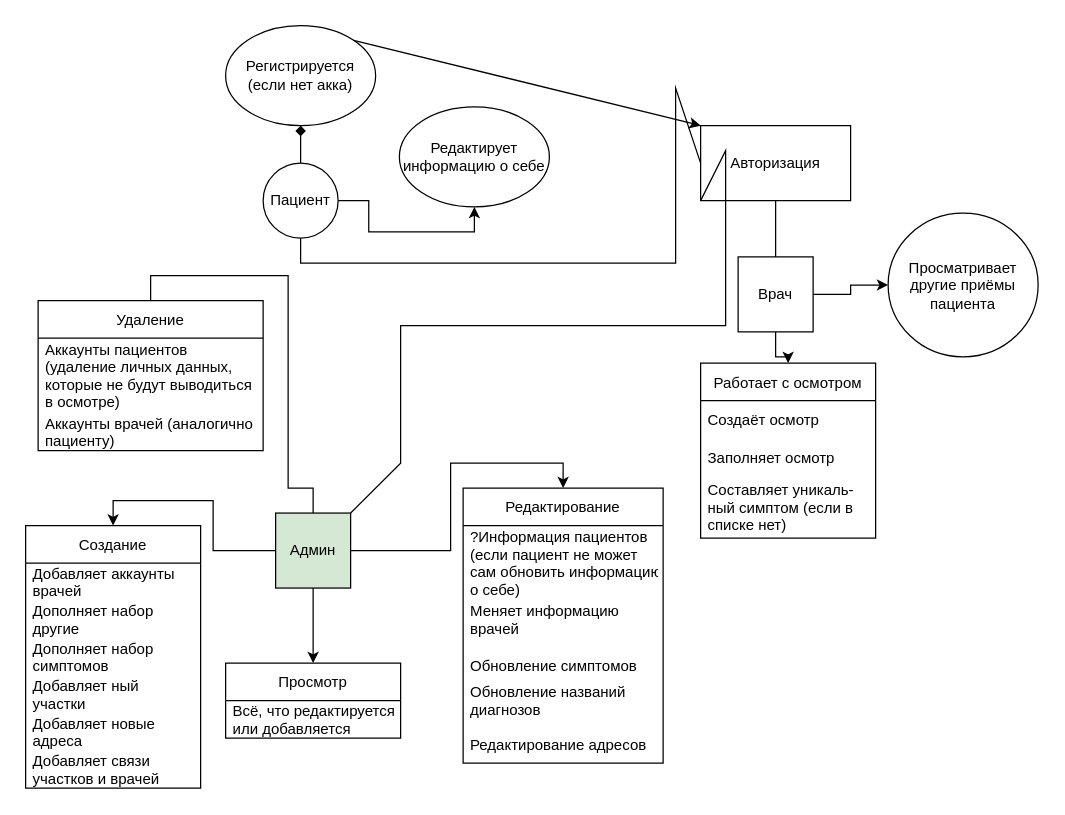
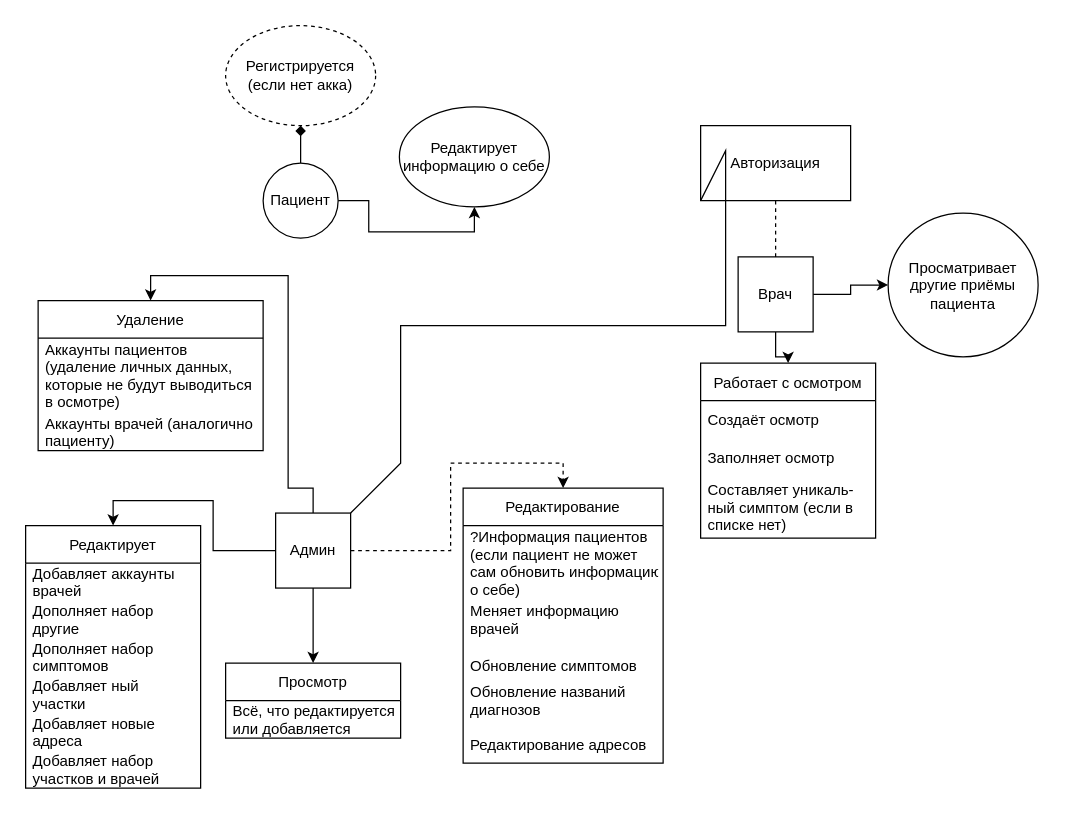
(301, 76) -> (301, 76)
(523, 82) -> none
(776, 228) -> (776, 228)
(603, 263) -> none
(151, 293) -> (151, 290)
(451, 493) -> (451, 493)
(113, 545) -> (113, 545)
(313, 551) -> (313, 551)
(94, 761) -> (94, 761)
